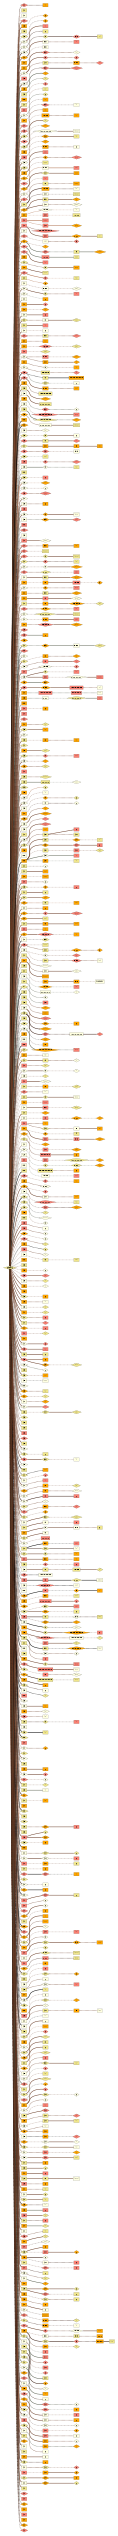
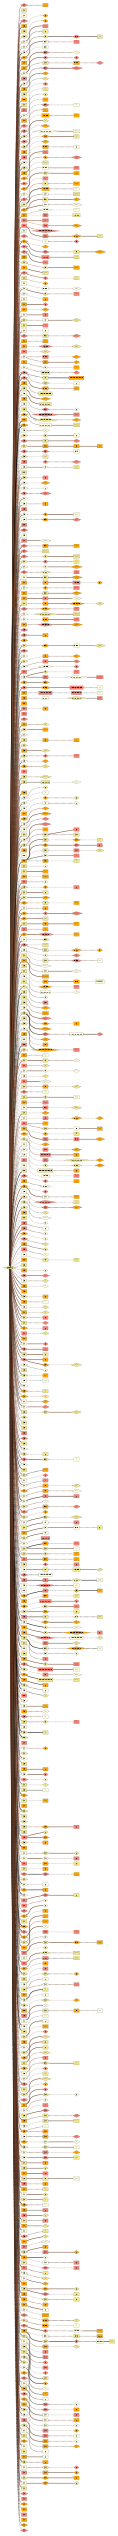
(24, 787) -> none
(100, 2341) -> (100, 2341)
